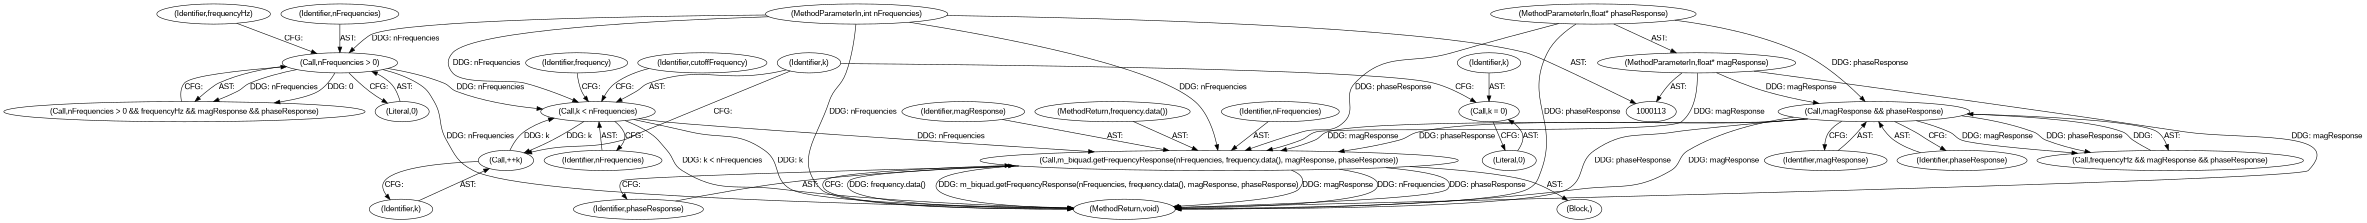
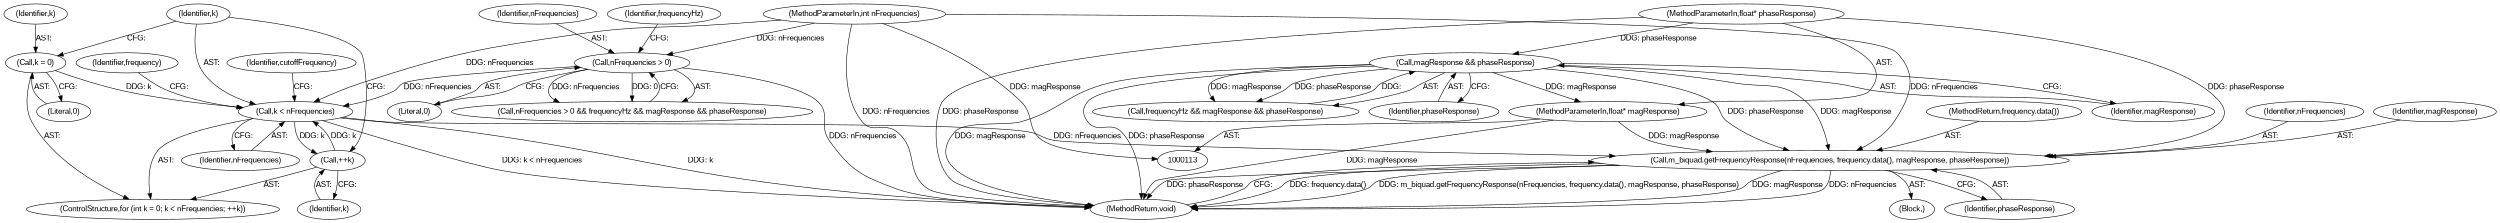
(1580, 63) -> (1045, 87)
(1764, 91) -> (1534, 86)
none -> (145, 95)
none -> (153, 209)
